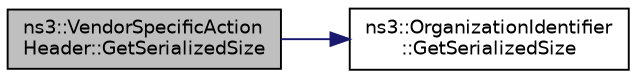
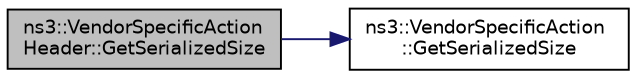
(489, 39) -> (489, 39)
